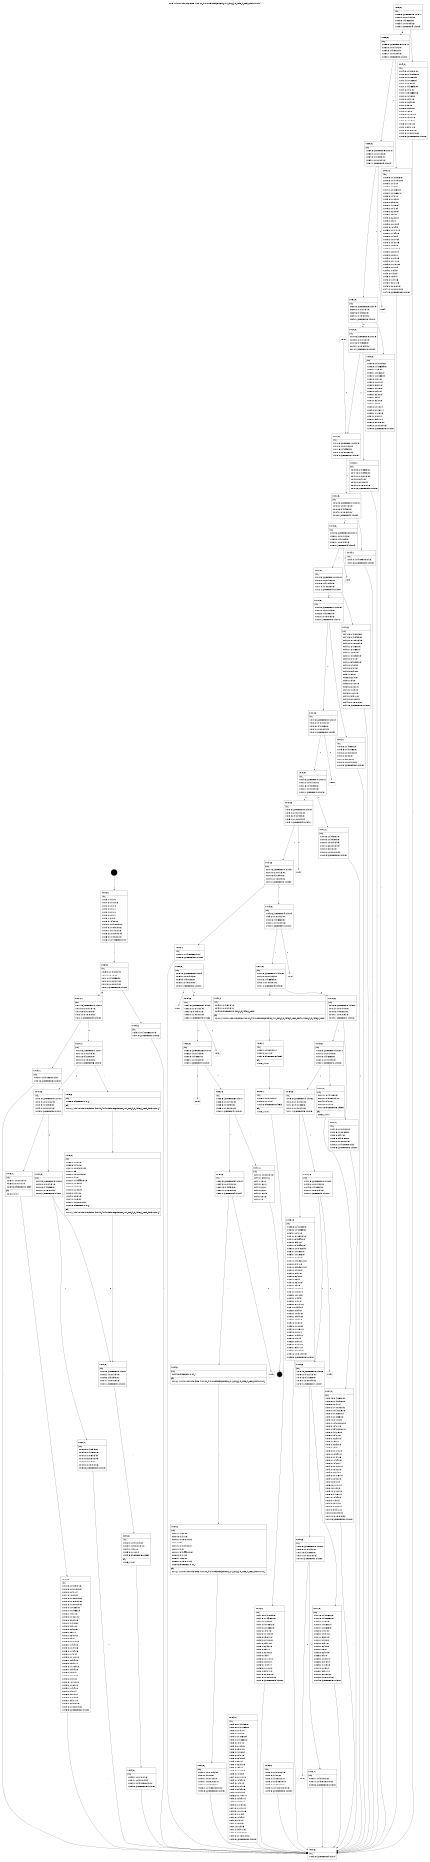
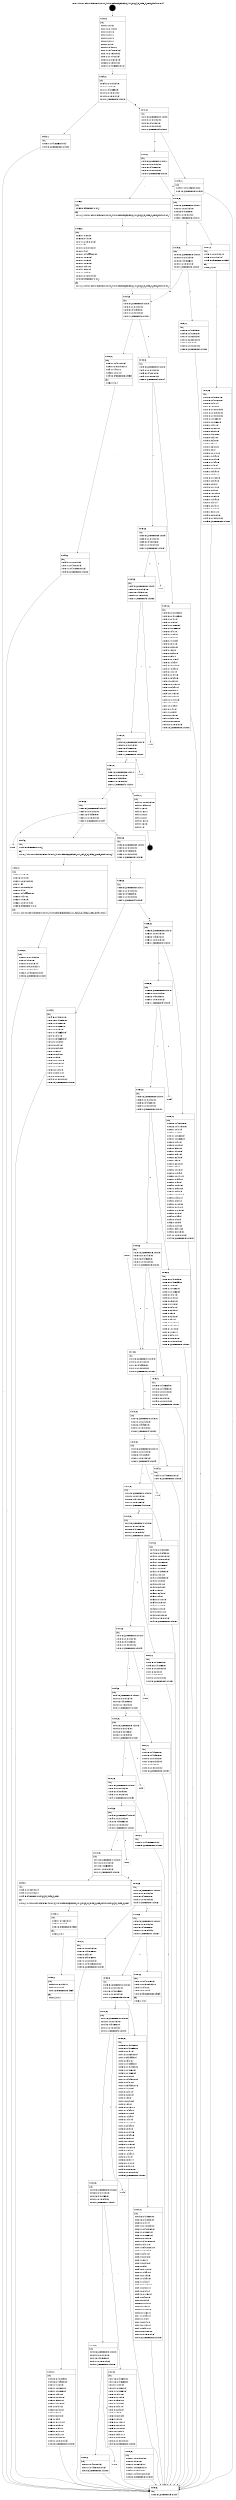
none -> (152, 370)
none -> (131, 848)
